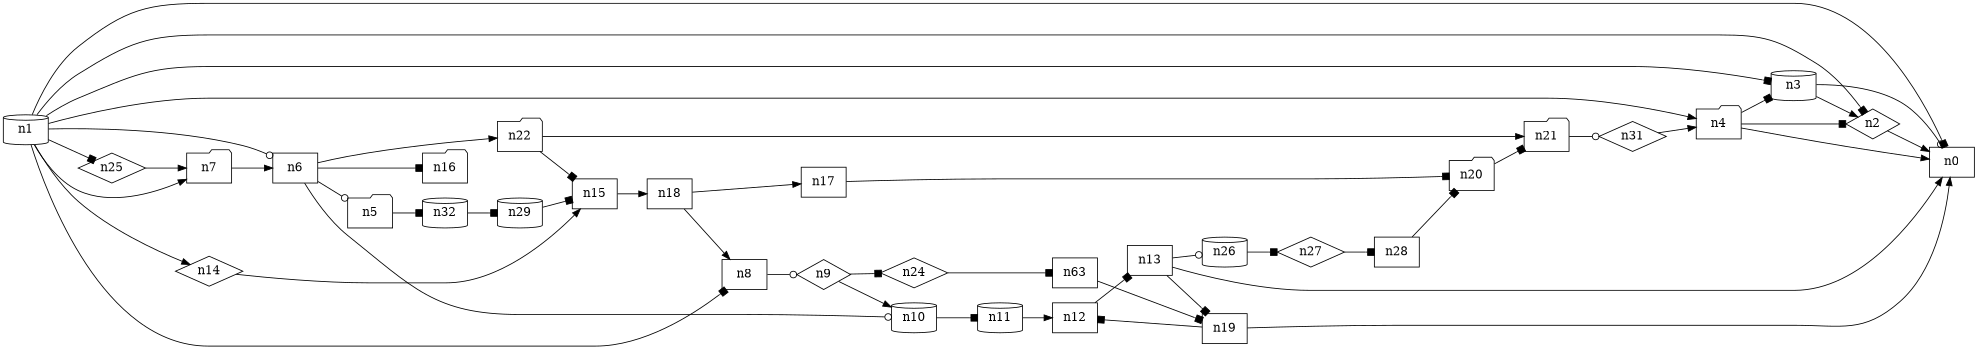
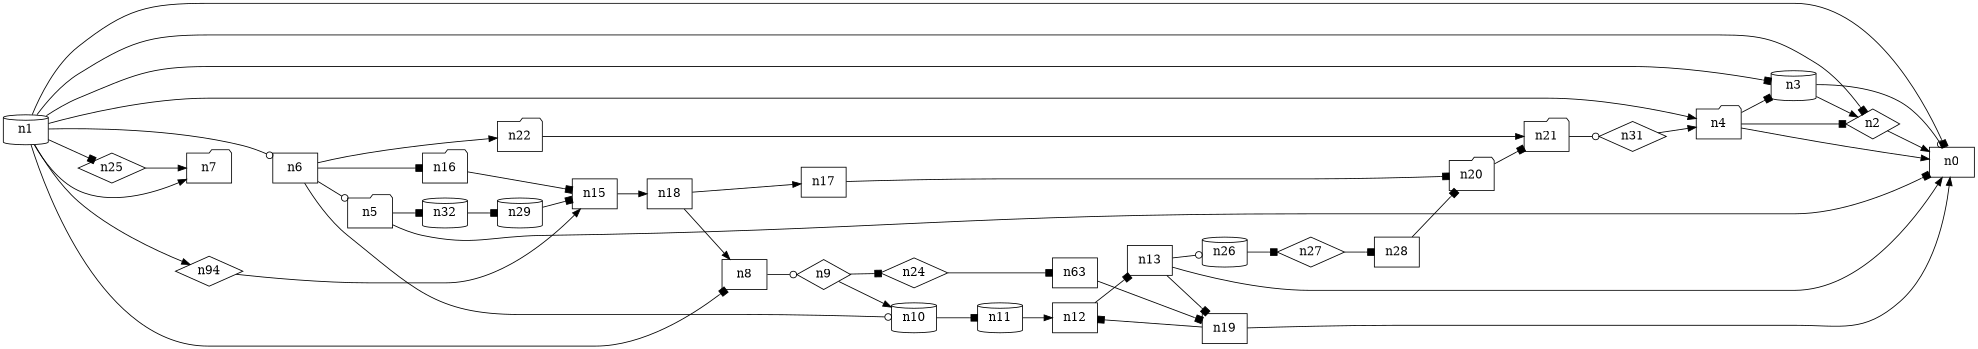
(554, 163) -> (516, 180)
(248, 168) -> none
none -> (1159, 215)
(209, 271) -> (209, 271)
